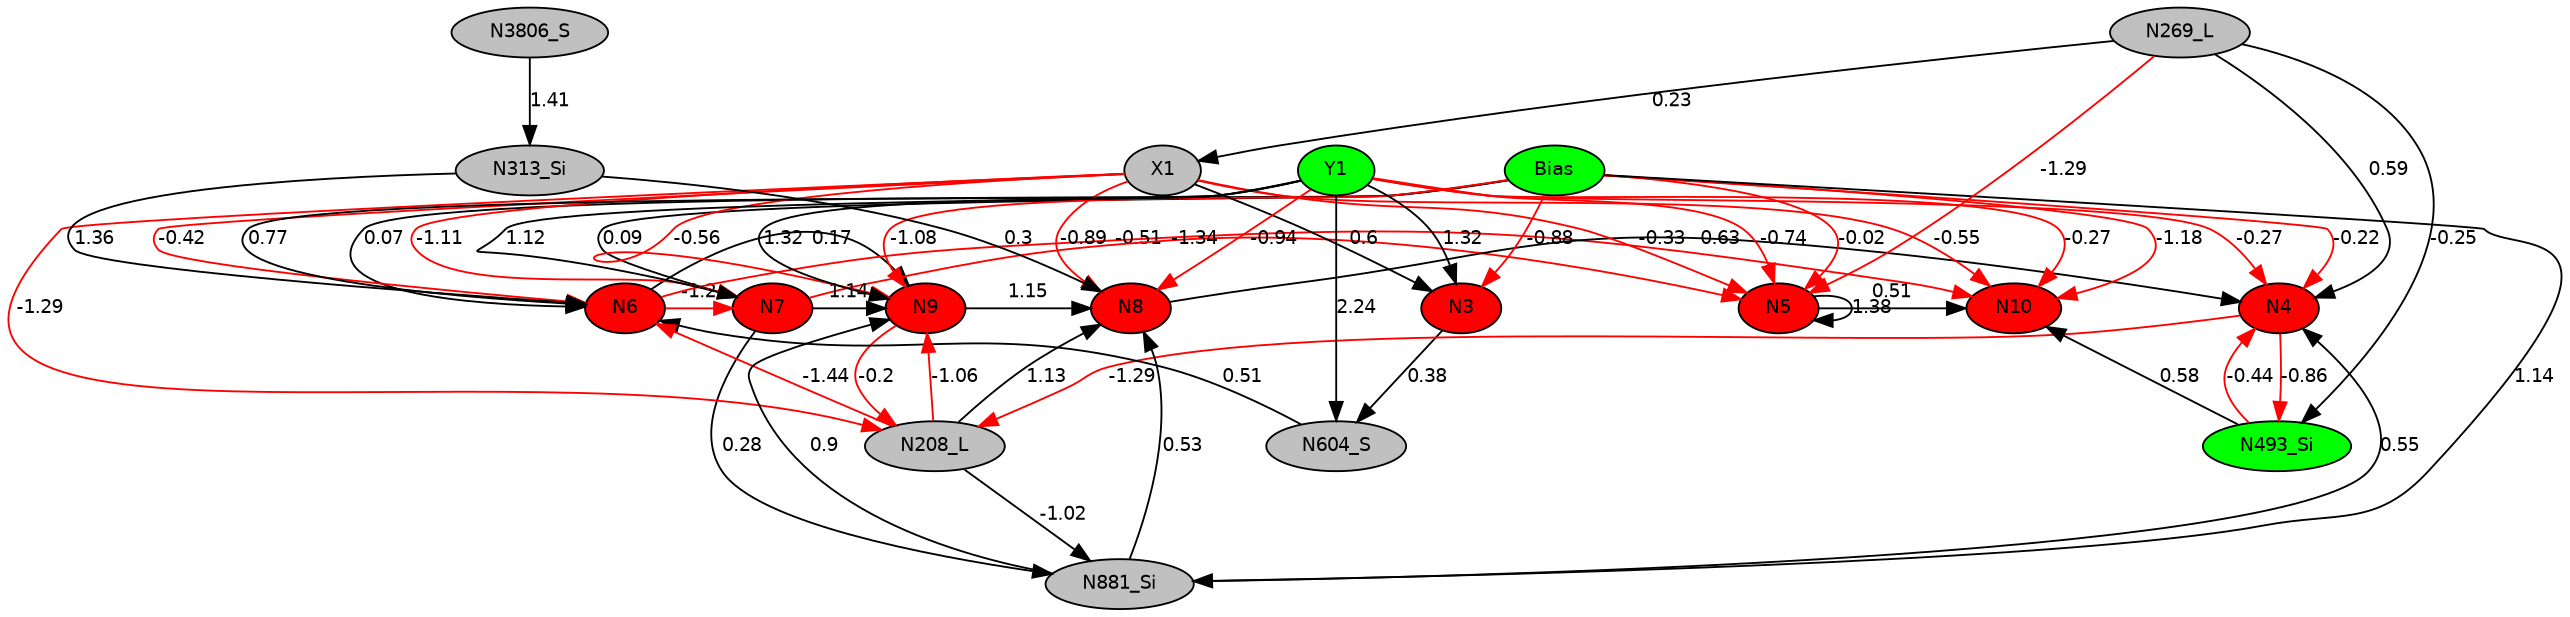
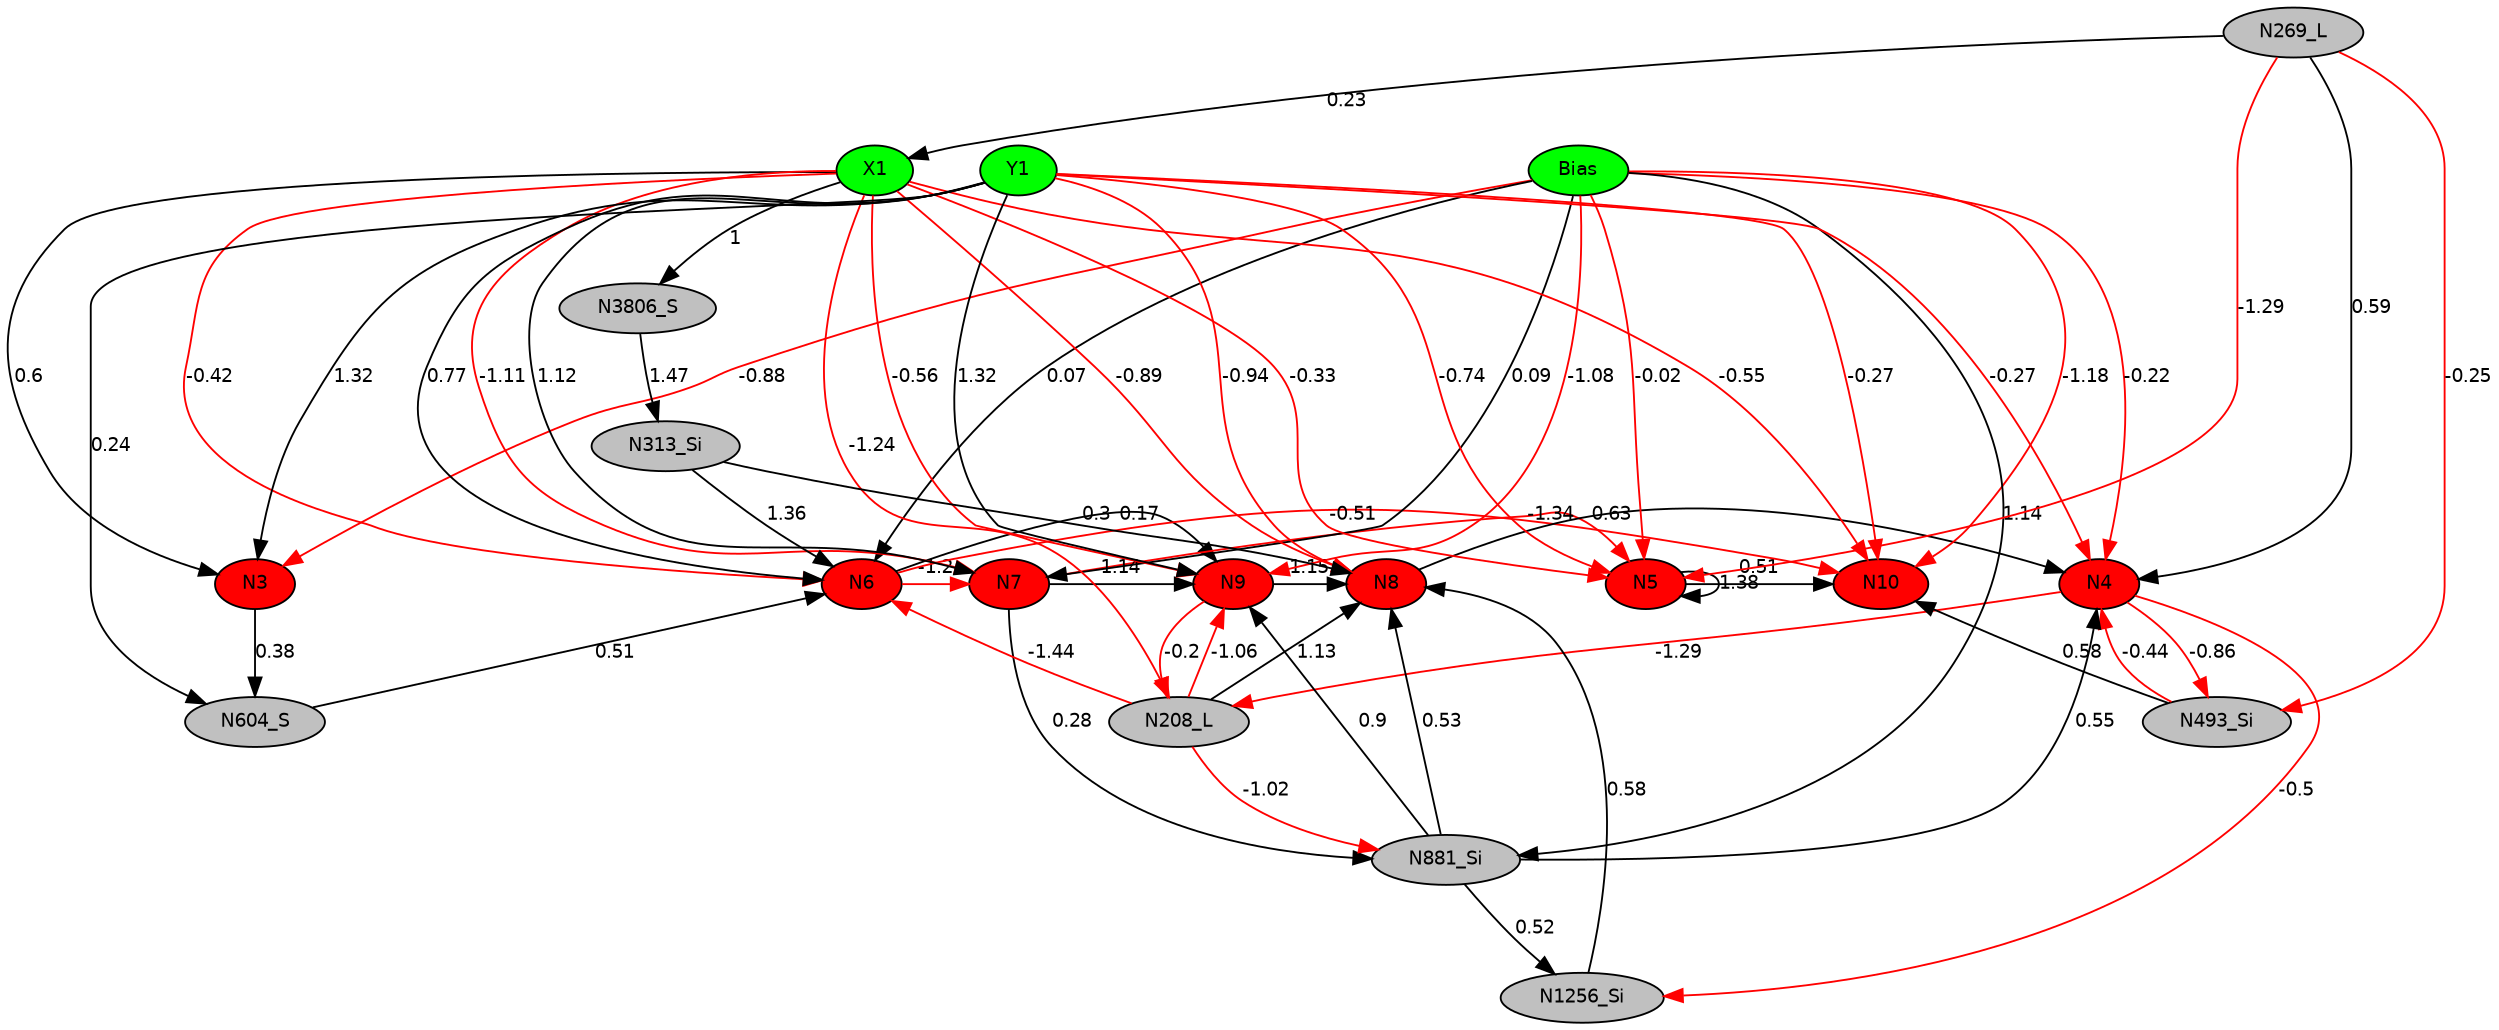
(550, 101) -> (669, 377)
(1163, 170) -> (875, 170)
(2432, 191) -> (2445, 395)
none -> (748, 219)
(40, 308) -> (872, 446)
(1357, 308) -> (111, 446)
(2277, 446) -> (2217, 722)
(1019, 509) -> (1265, 814)
none -> (1582, 998)
